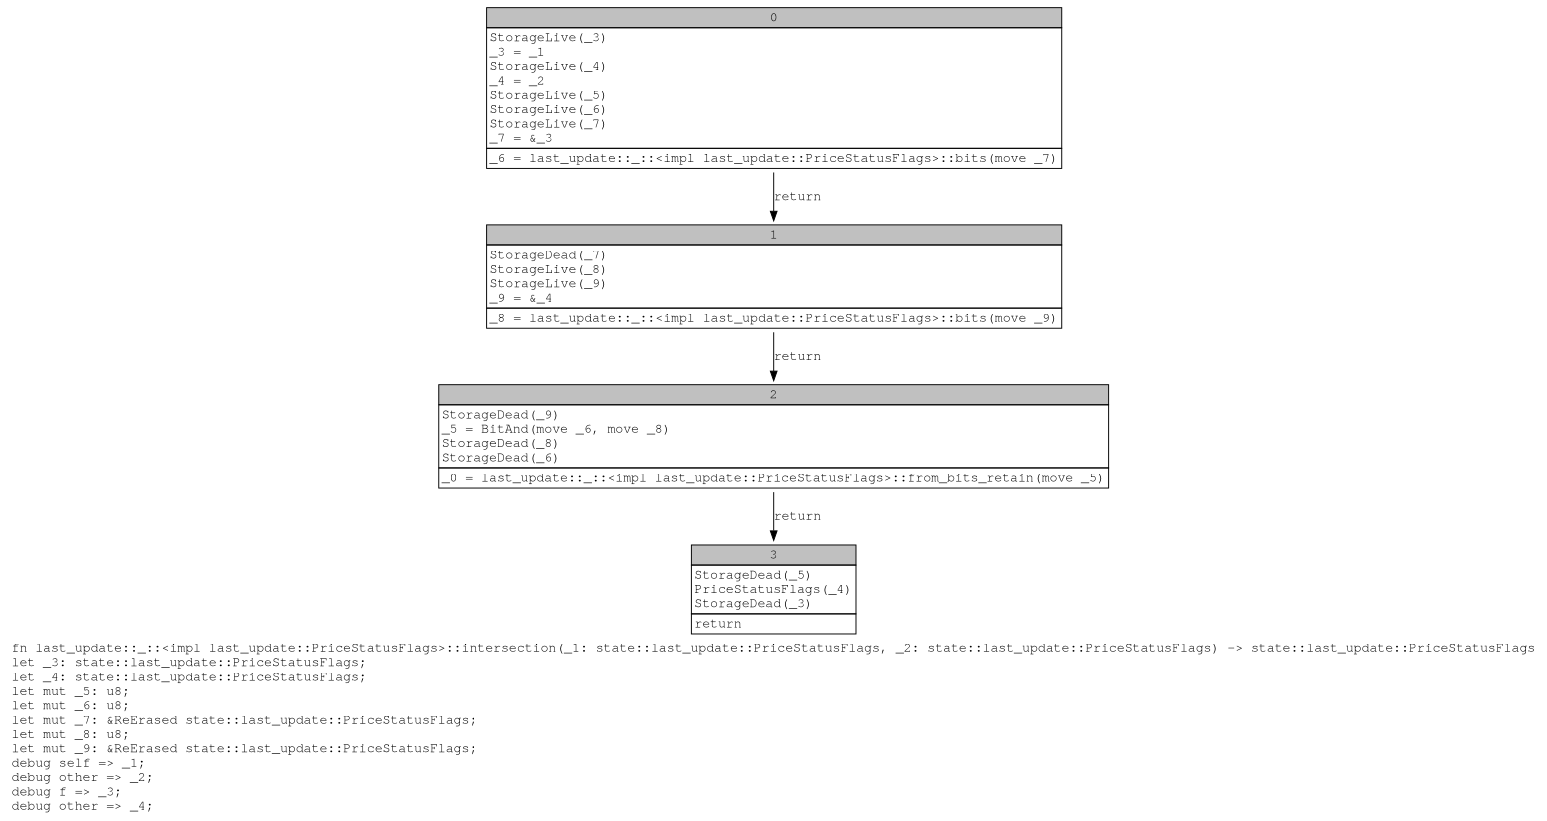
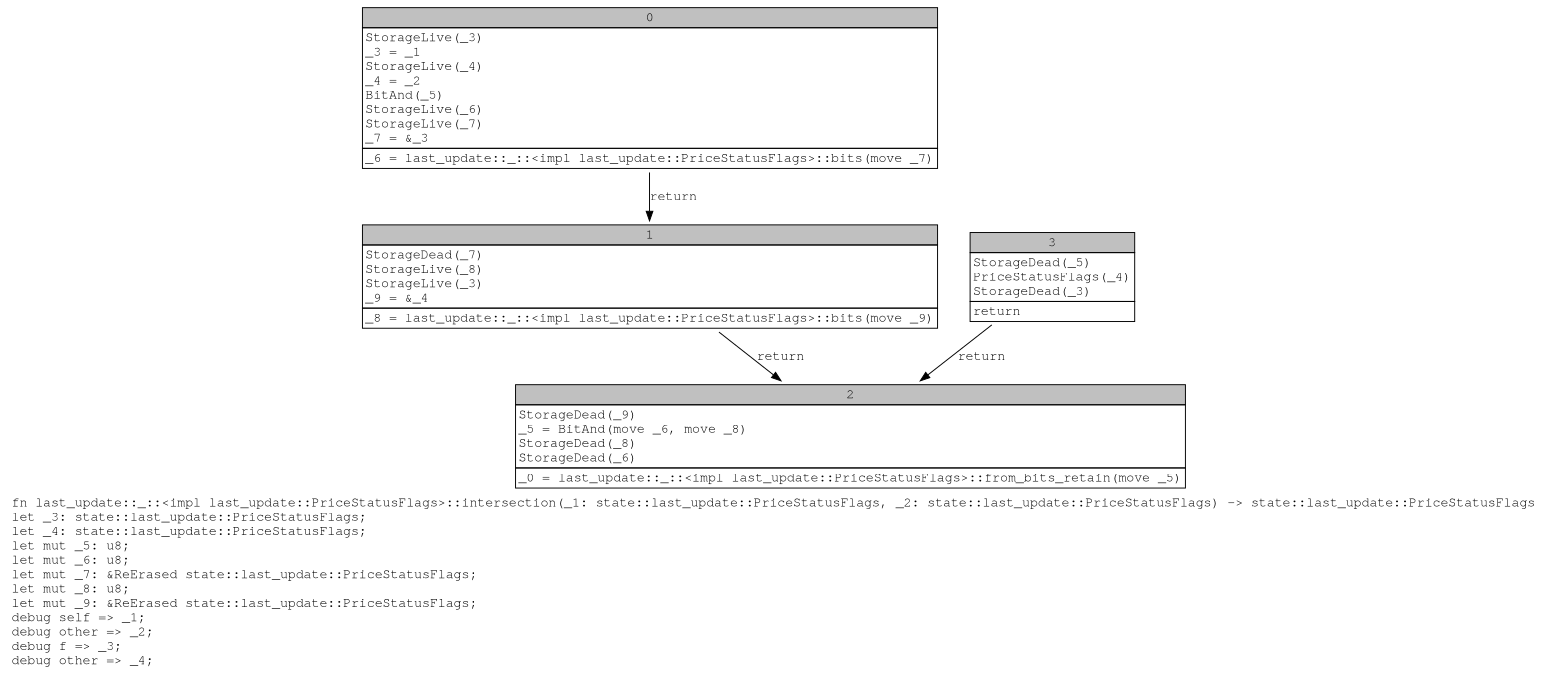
(549, 95) -> (405, 95)
(549, 283) -> (425, 283)
(774, 511) -> (960, 350)
